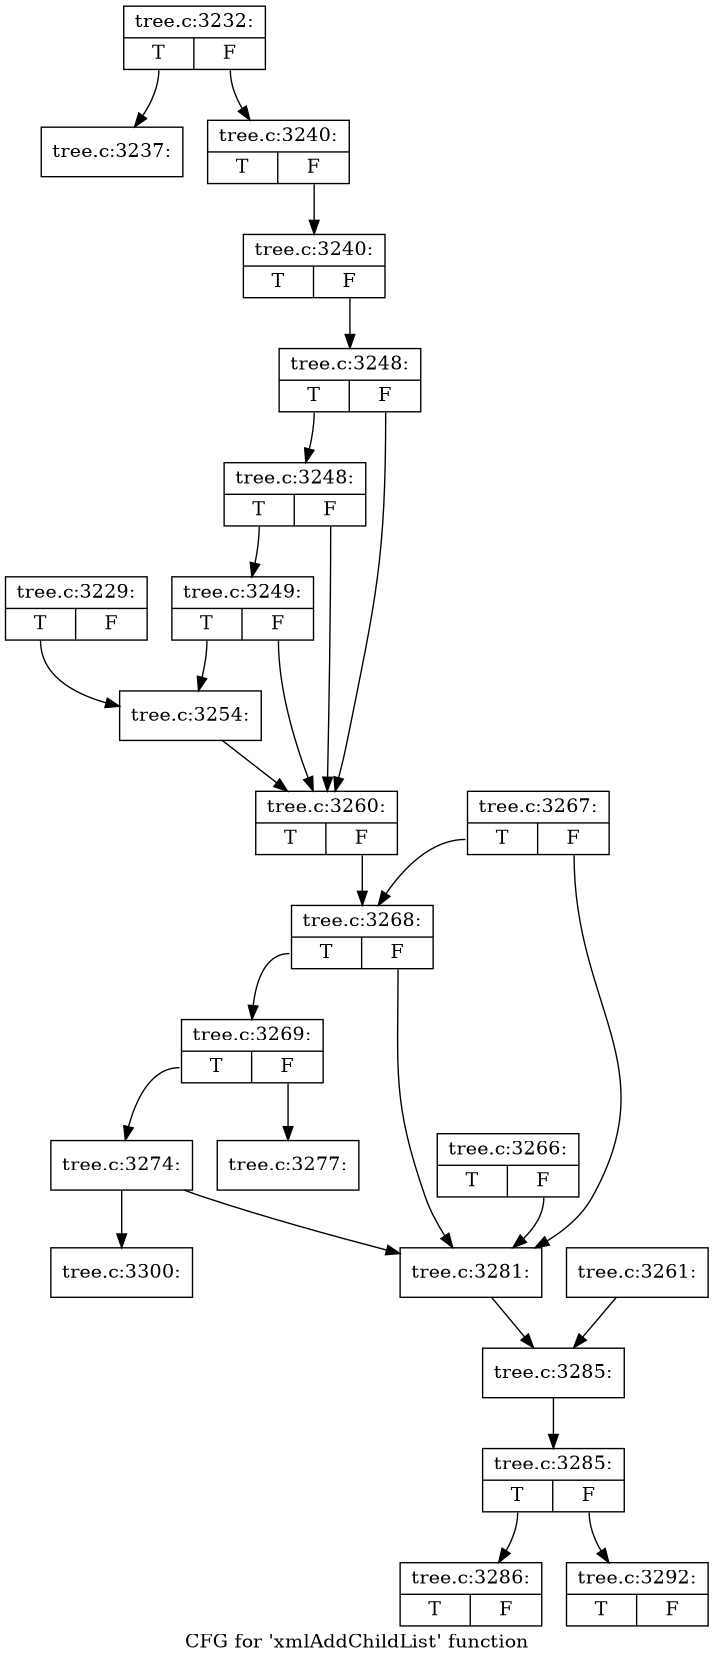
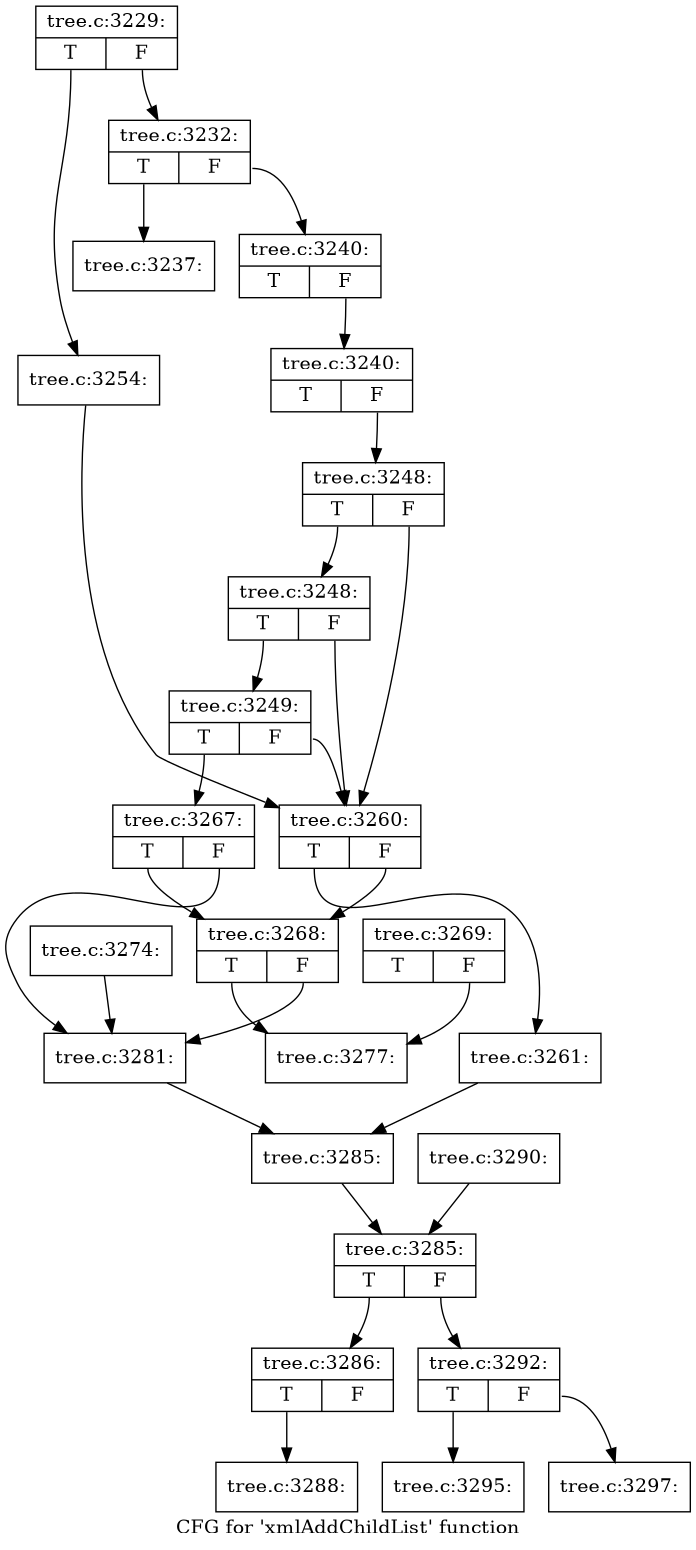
none -> (145, 89)
(206, 659) -> (203, 768)
none -> (460, 894)
(262, 972) -> (239, 1007)
(145, 1088) -> none
none -> (489, 1158)
(508, 1165) -> none
(122, 1273) -> none
none -> (287, 1487)
none -> (453, 1487)
none -> (620, 1487)
